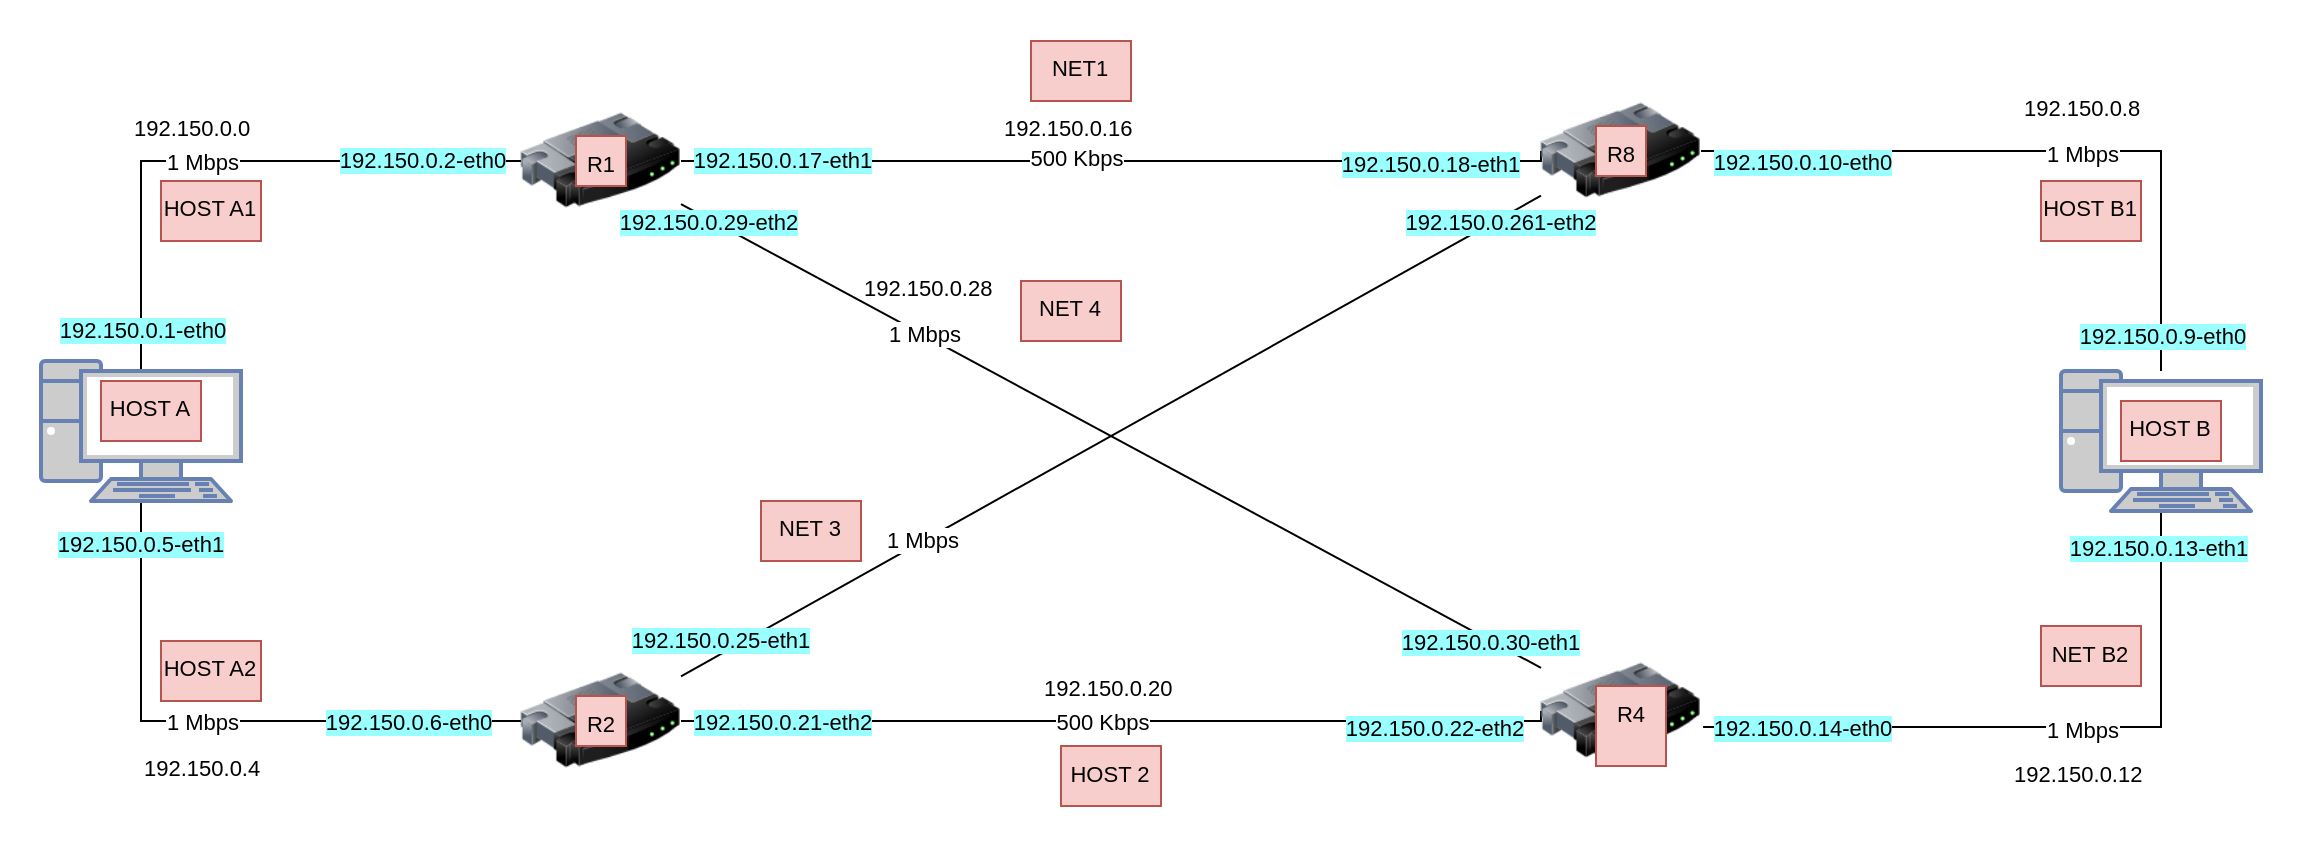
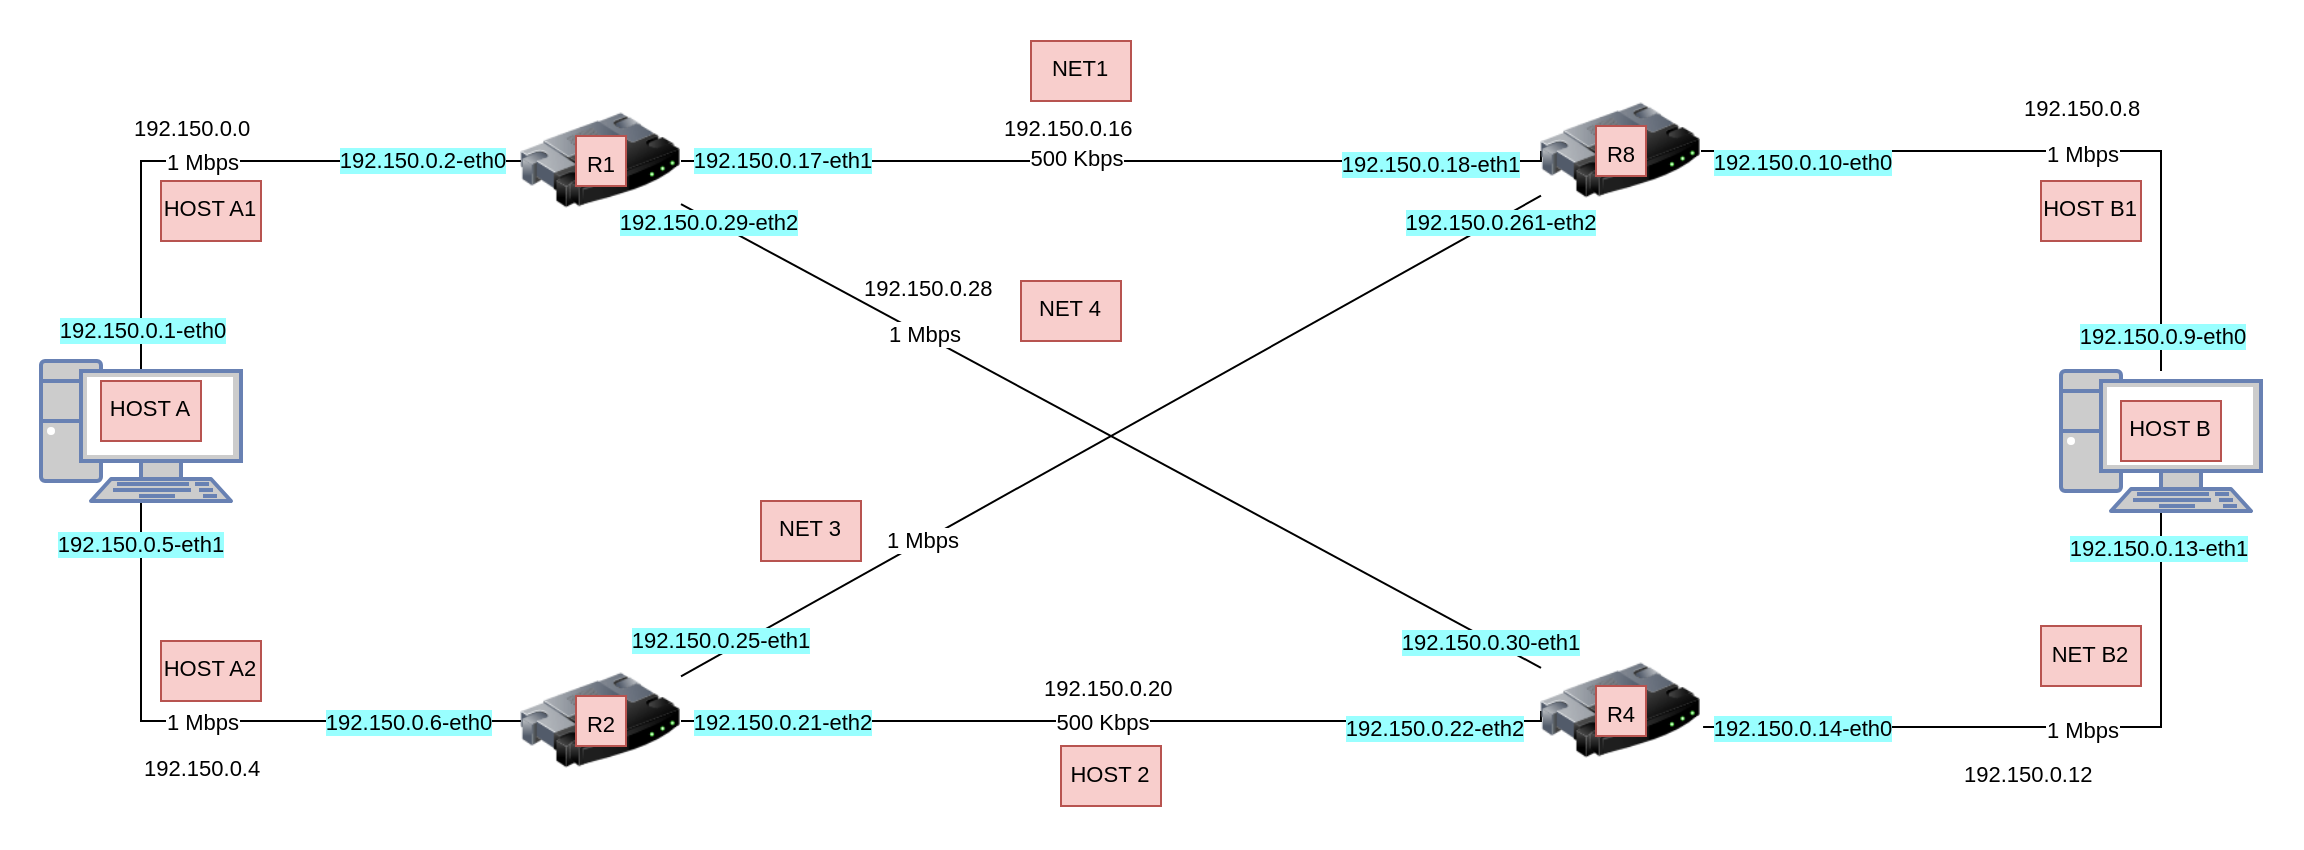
(1631, 726) -> (1621, 711)
(2091, 776) -> (2041, 776)
